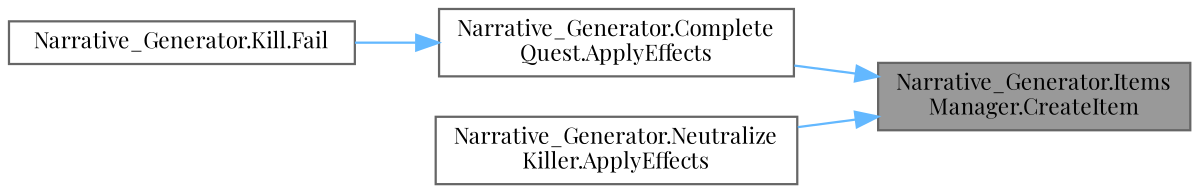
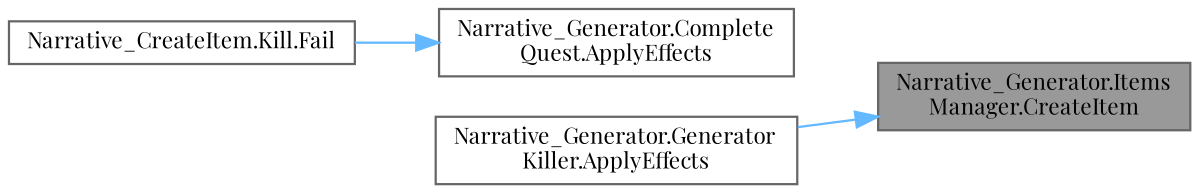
(182, 43) -> (182, 43)
(825, 70) -> none
(616, 150) -> (616, 150)
